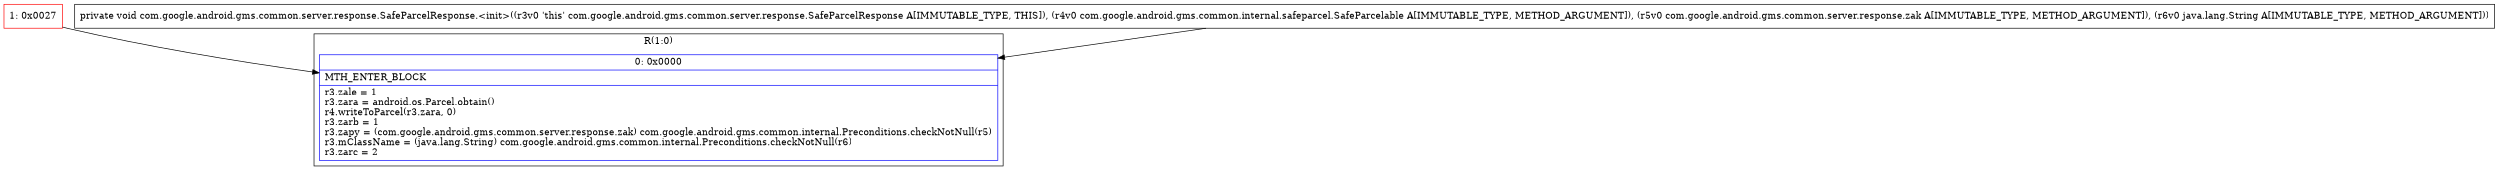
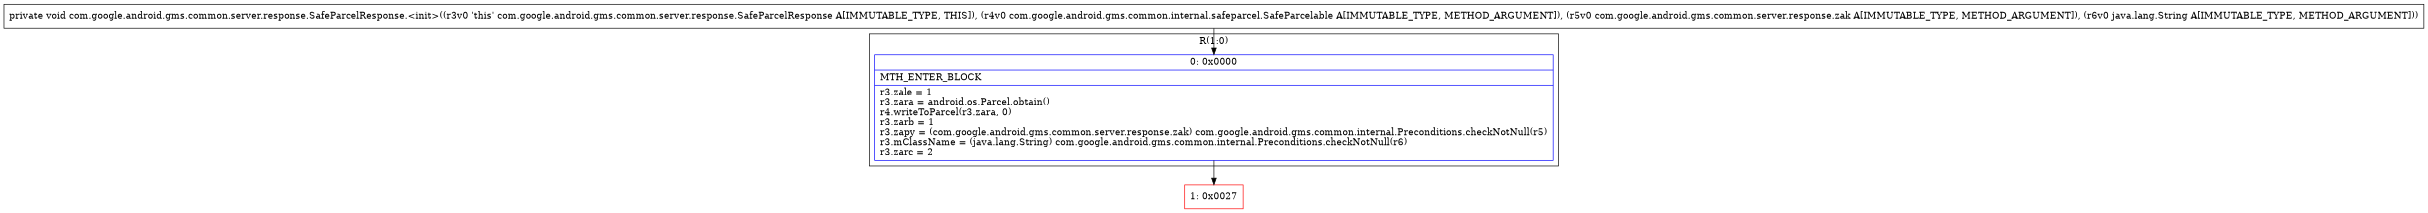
(187, 52) -> (1214, 170)
